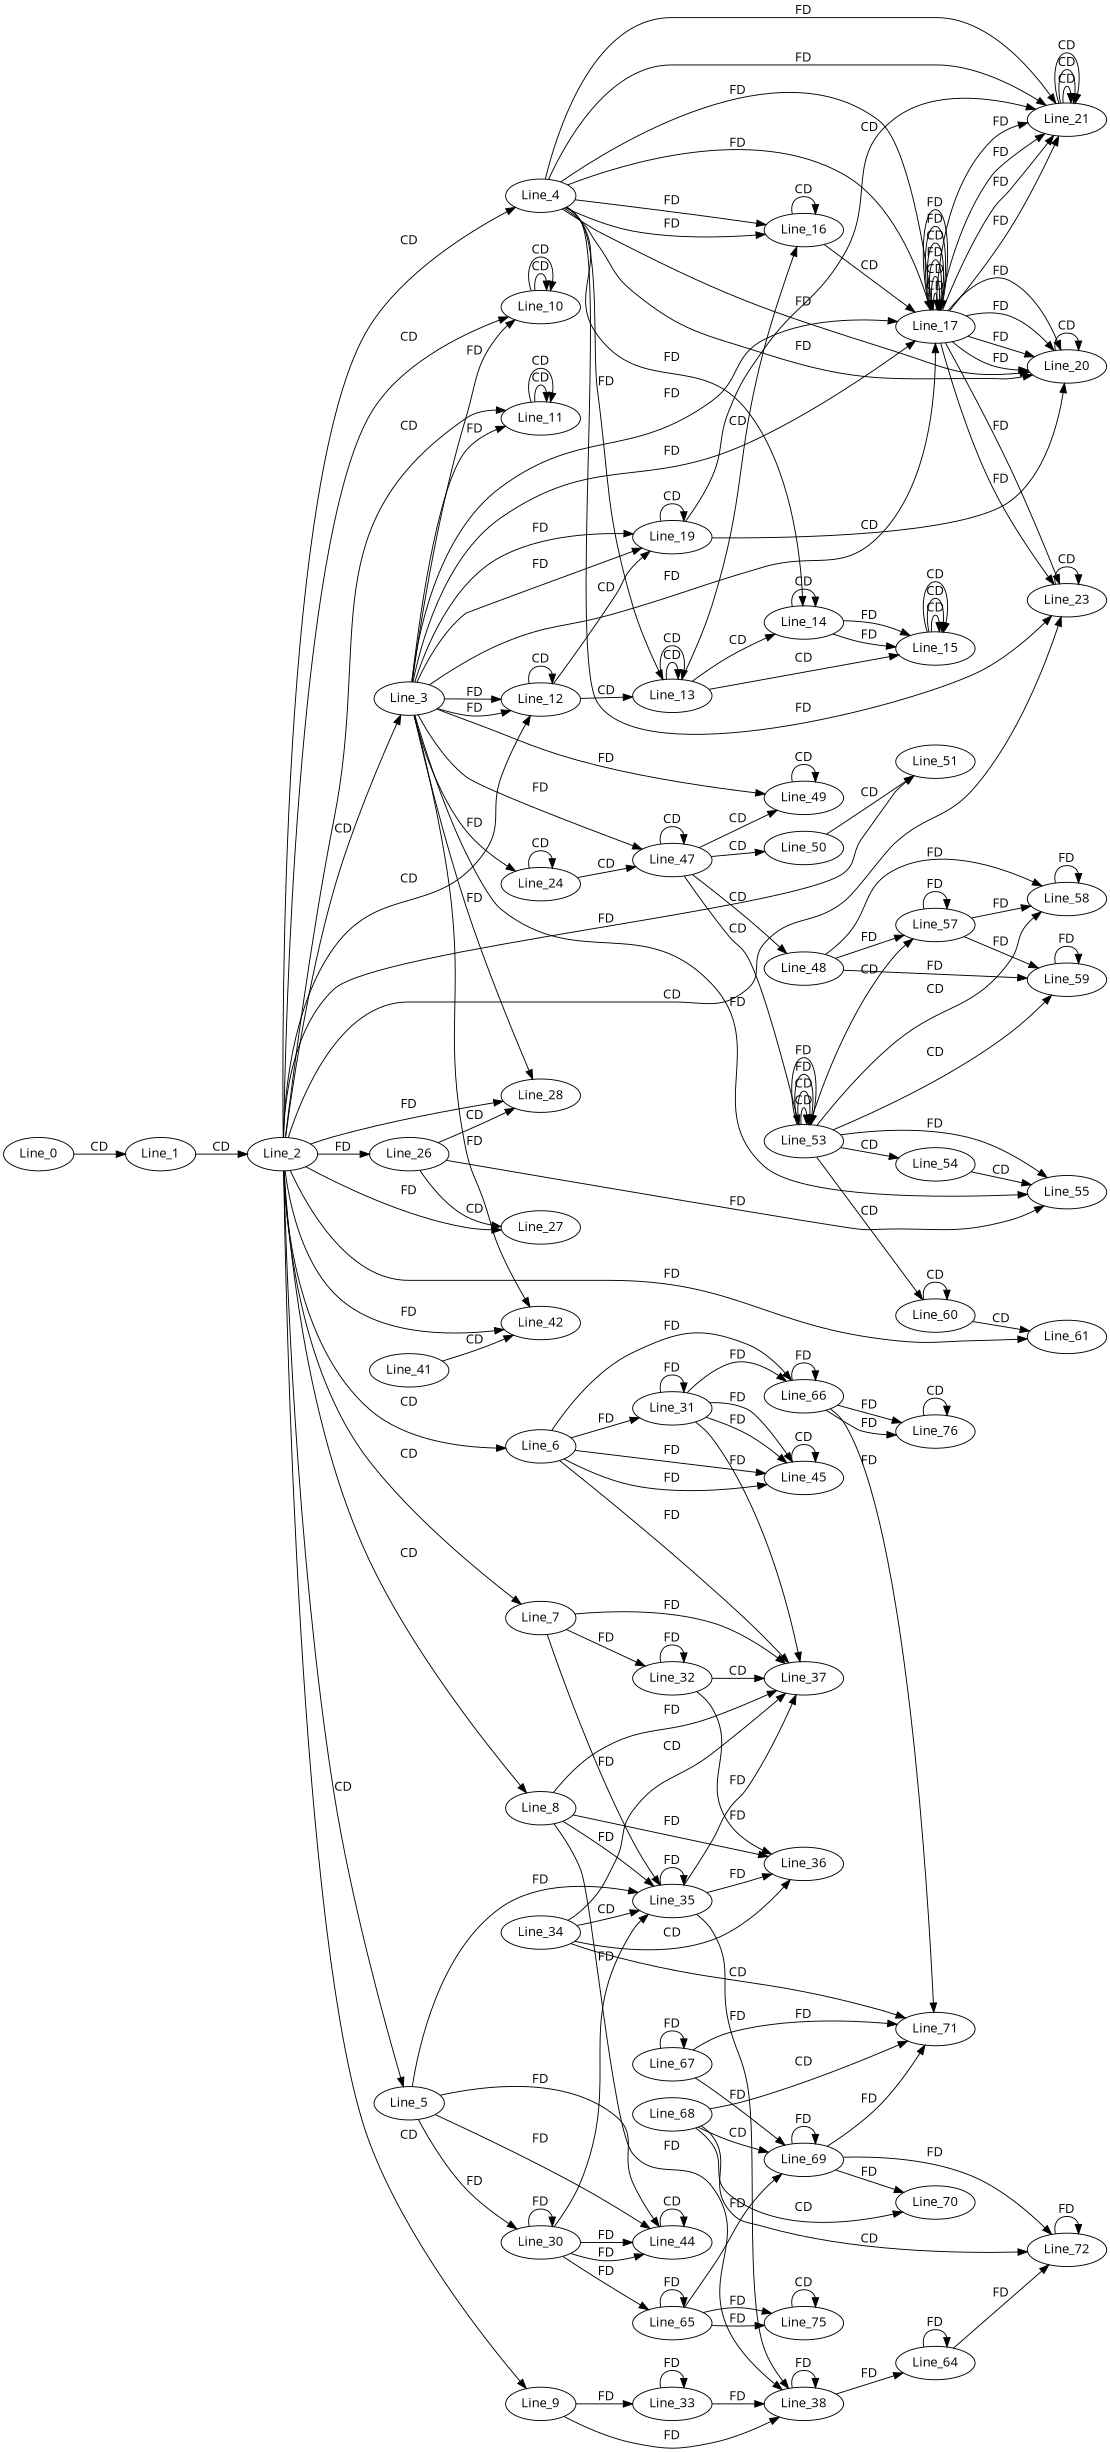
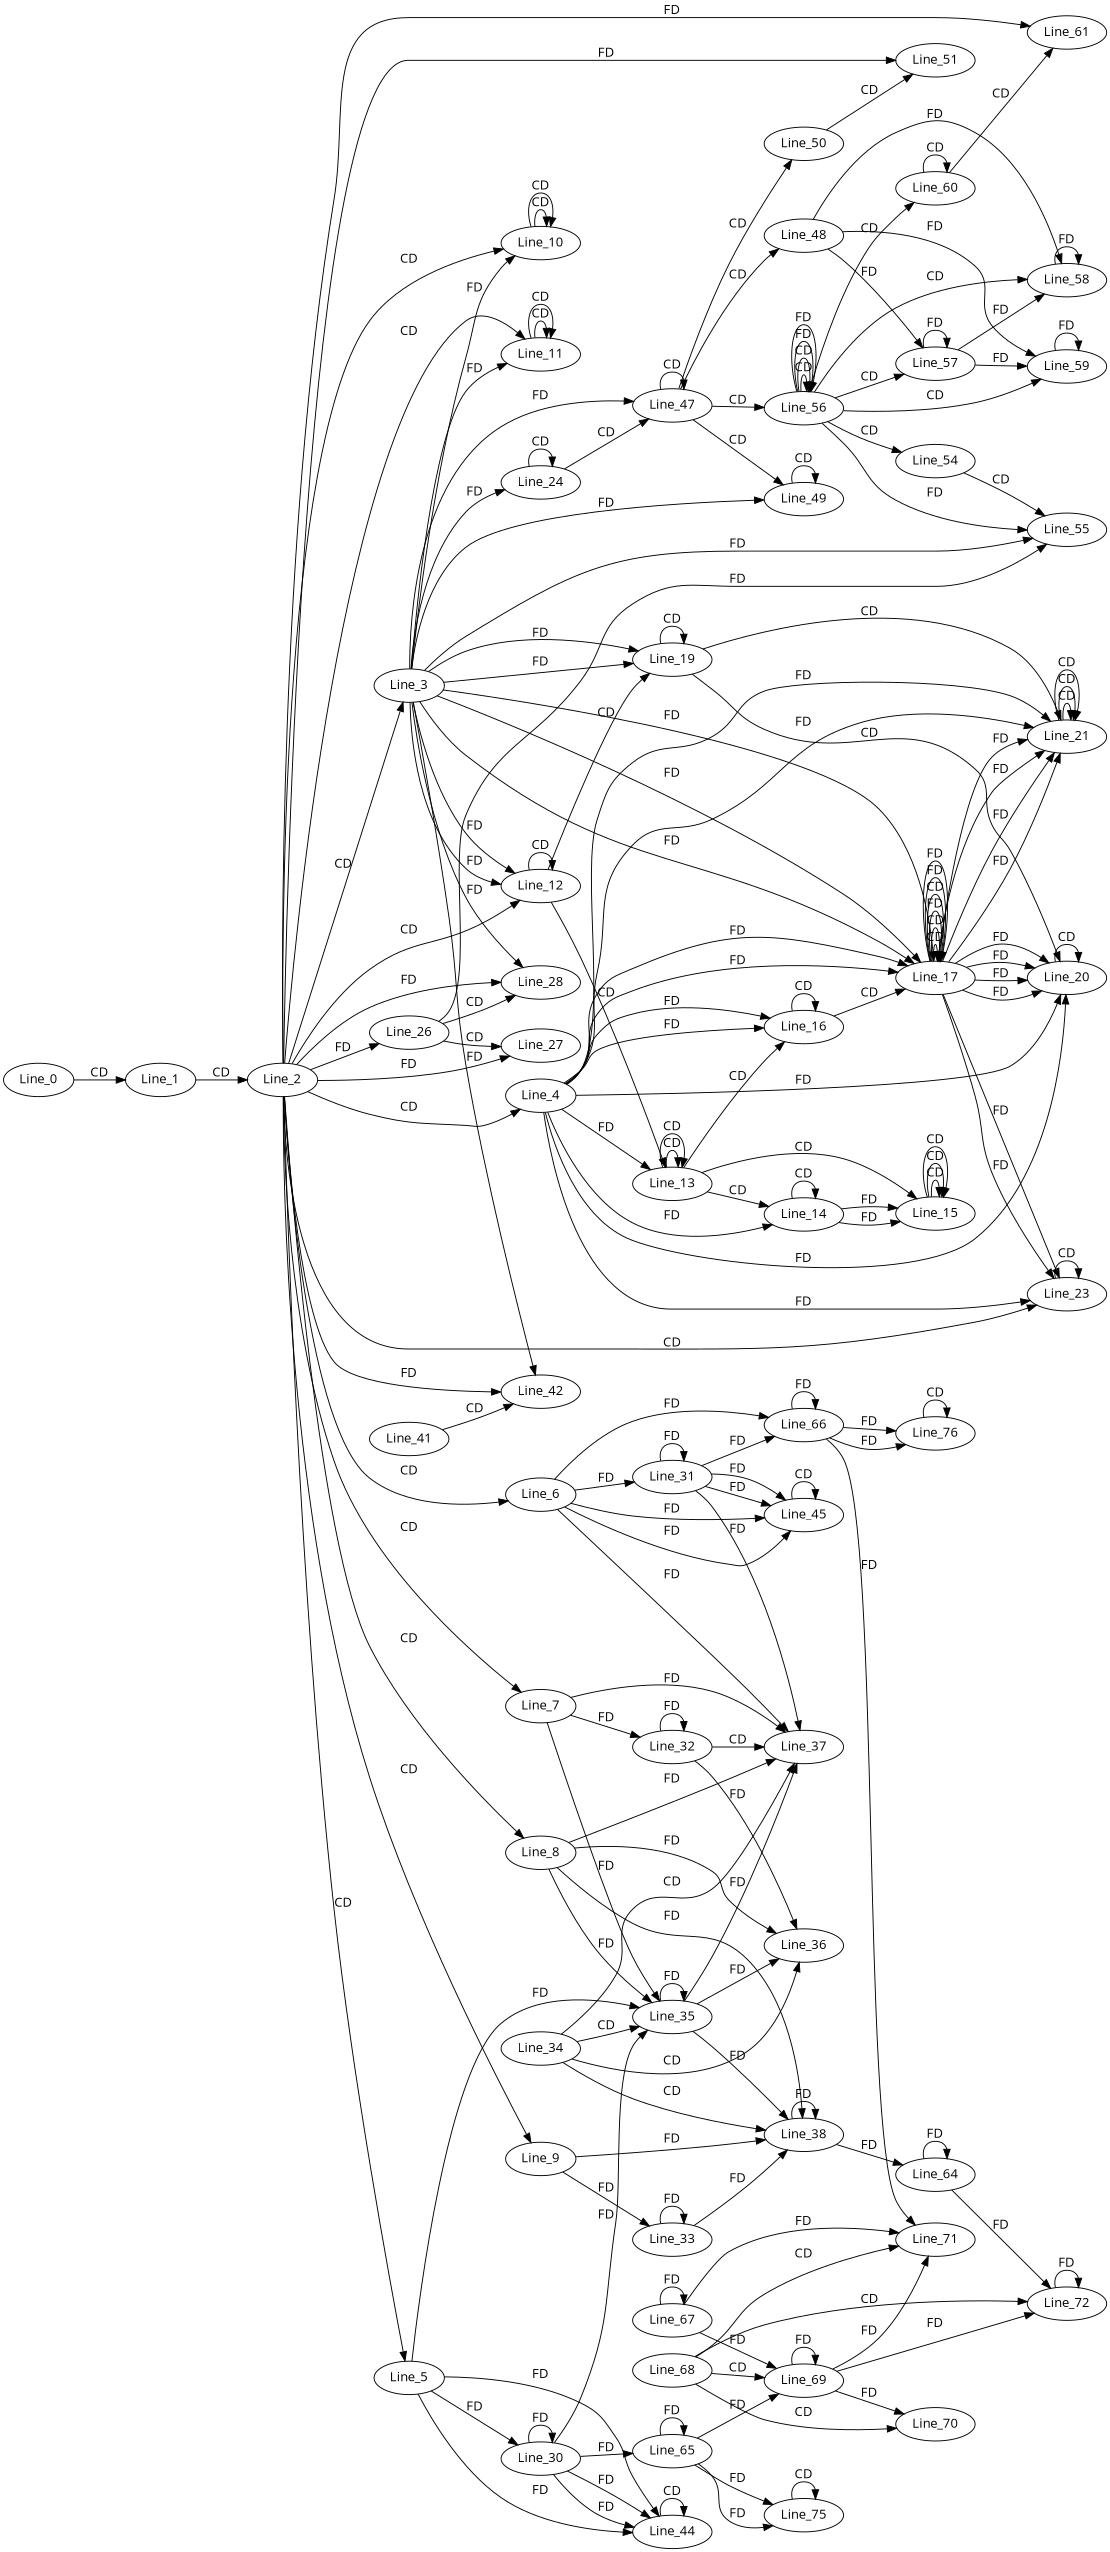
(804, 1141) -> (804, 408)
(733, 1980) -> (656, 2106)
